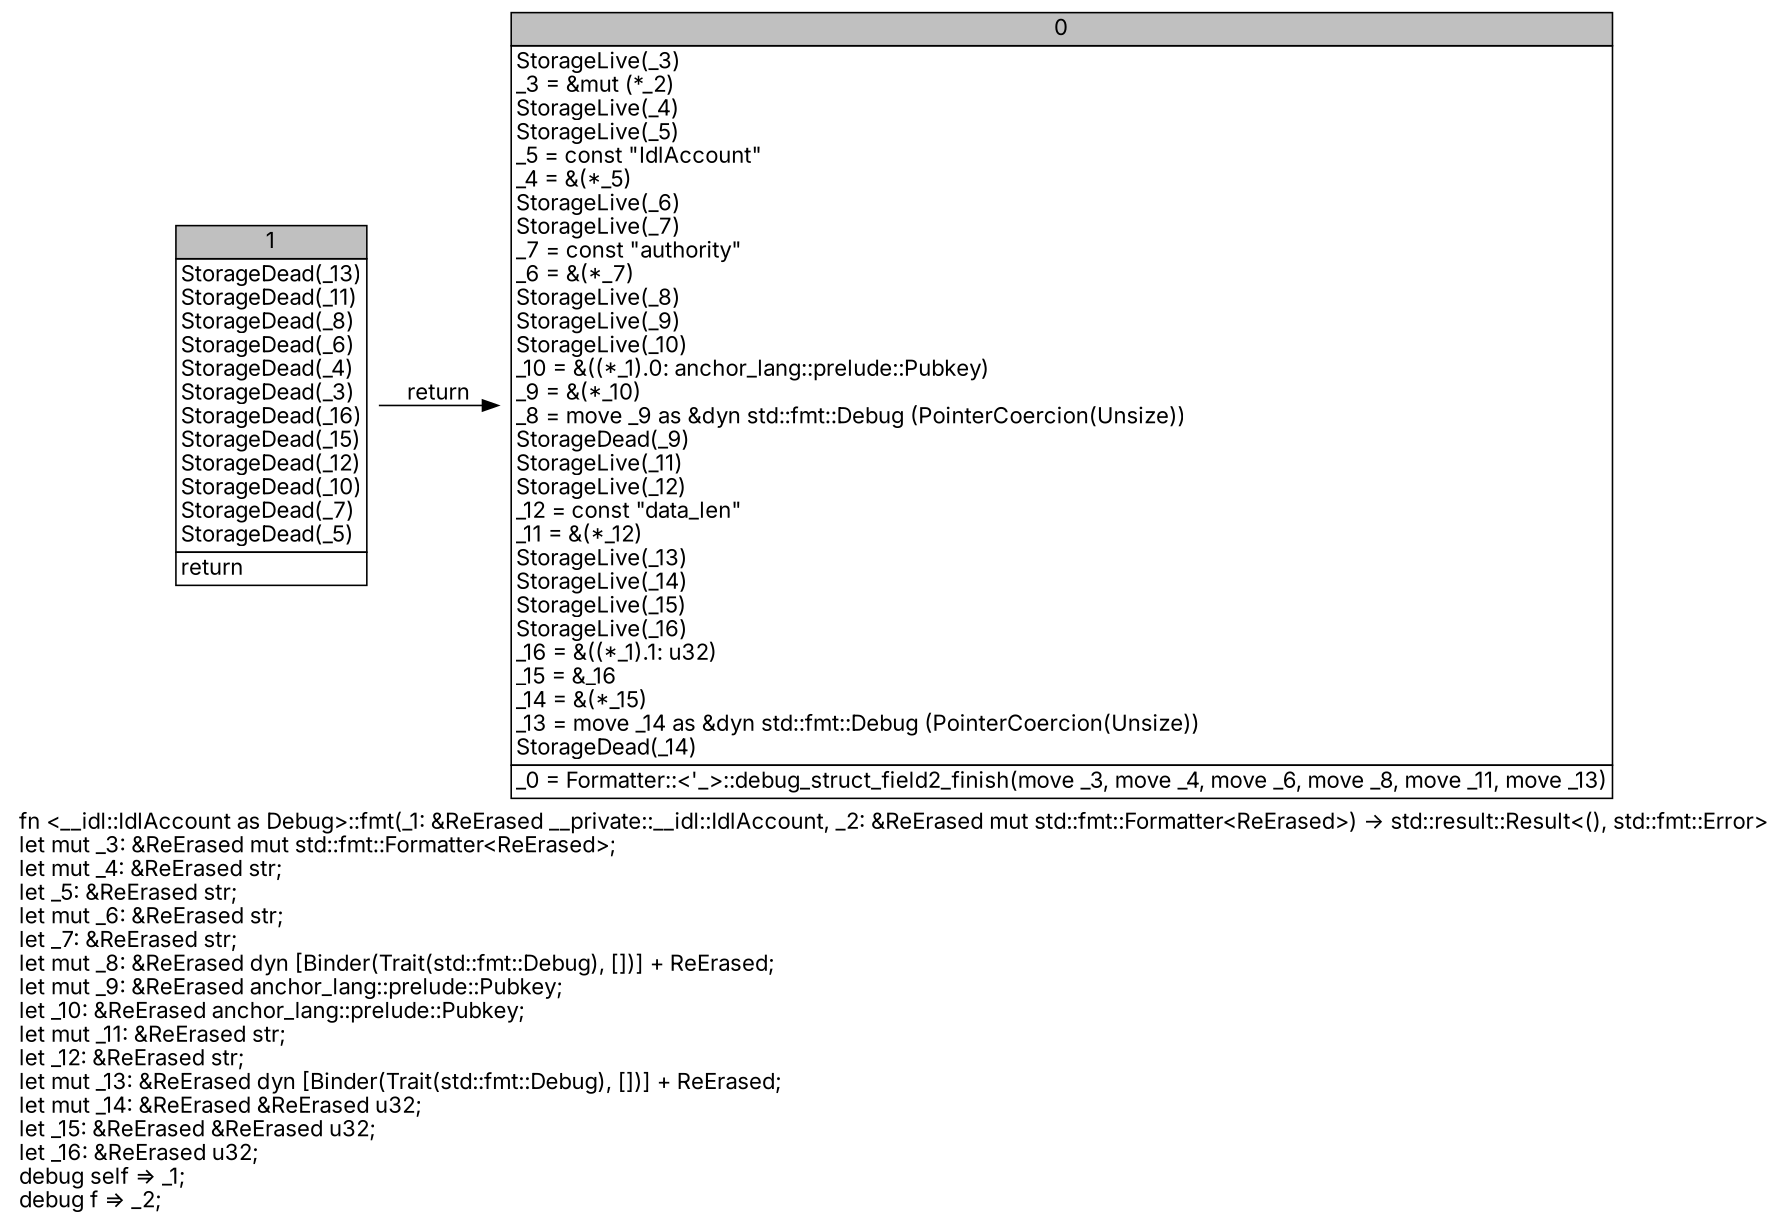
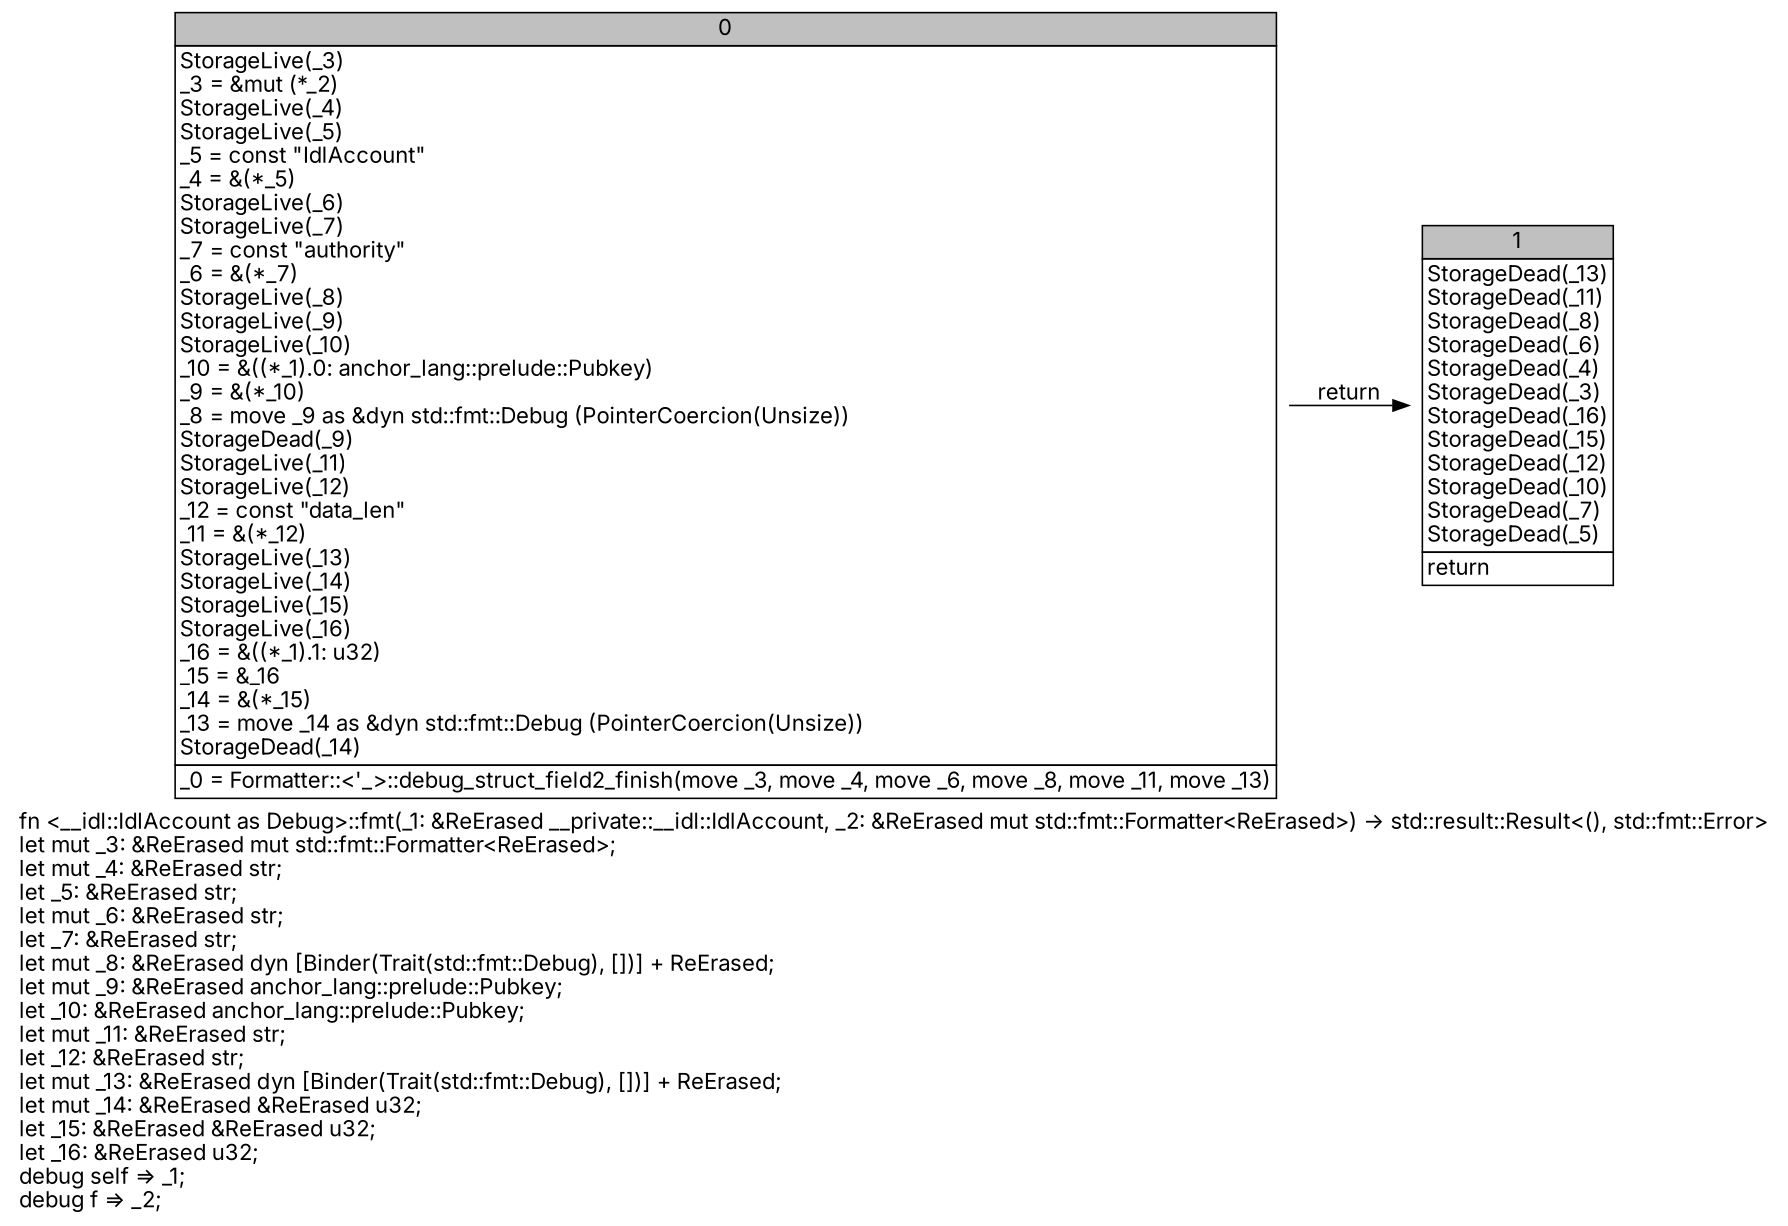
(431, 405) -> (1341, 405)
